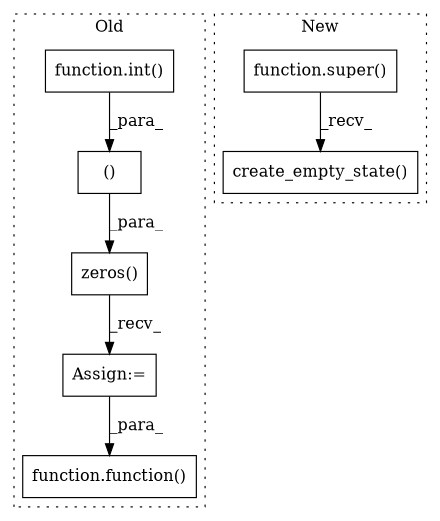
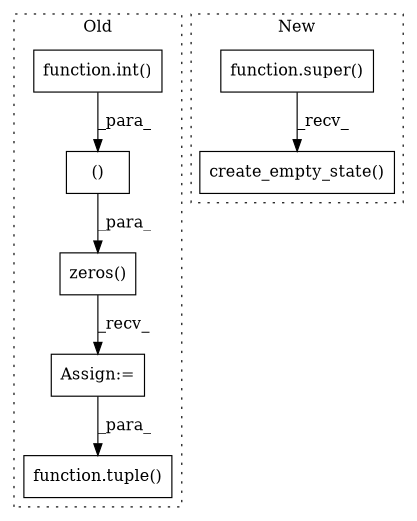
(110, 477) -> (98, 477)
